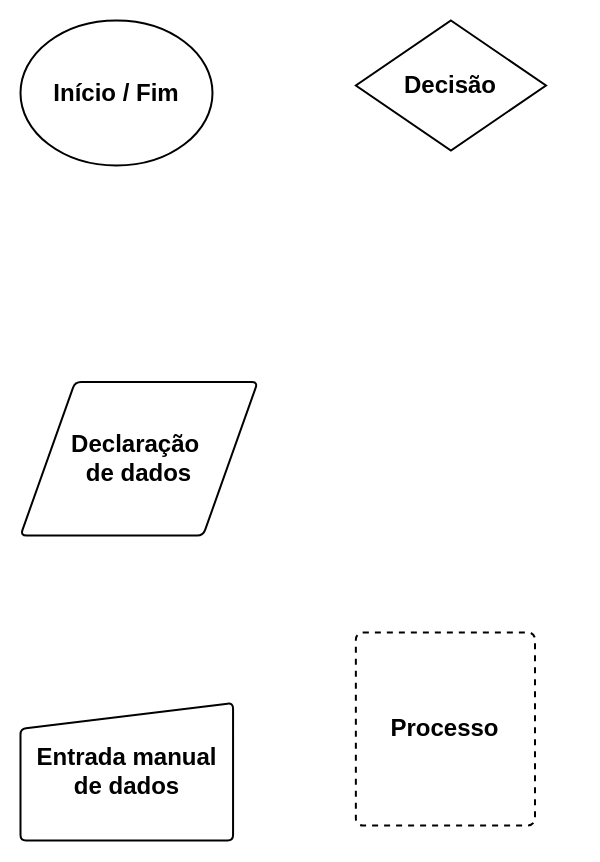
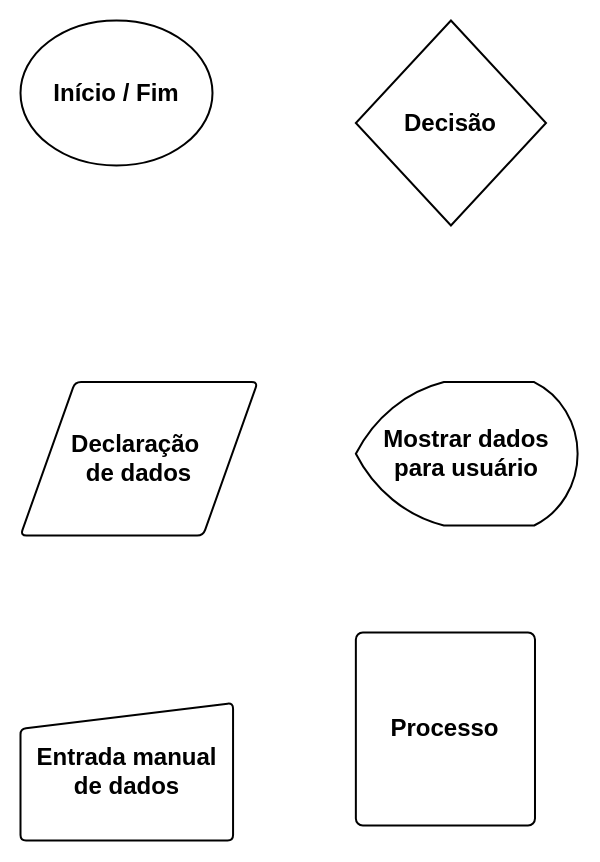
(451, 86) -> (451, 123)
none -> (467, 454)
(445, 729) -> (445, 729)
